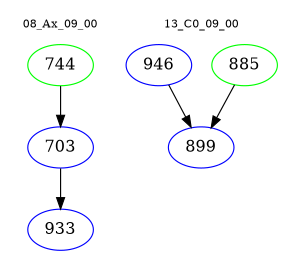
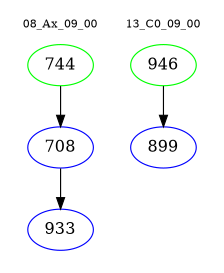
(159, 65) -> (163, 65)
(245, 65) -> none
(61, 147) -> (61, 147)
